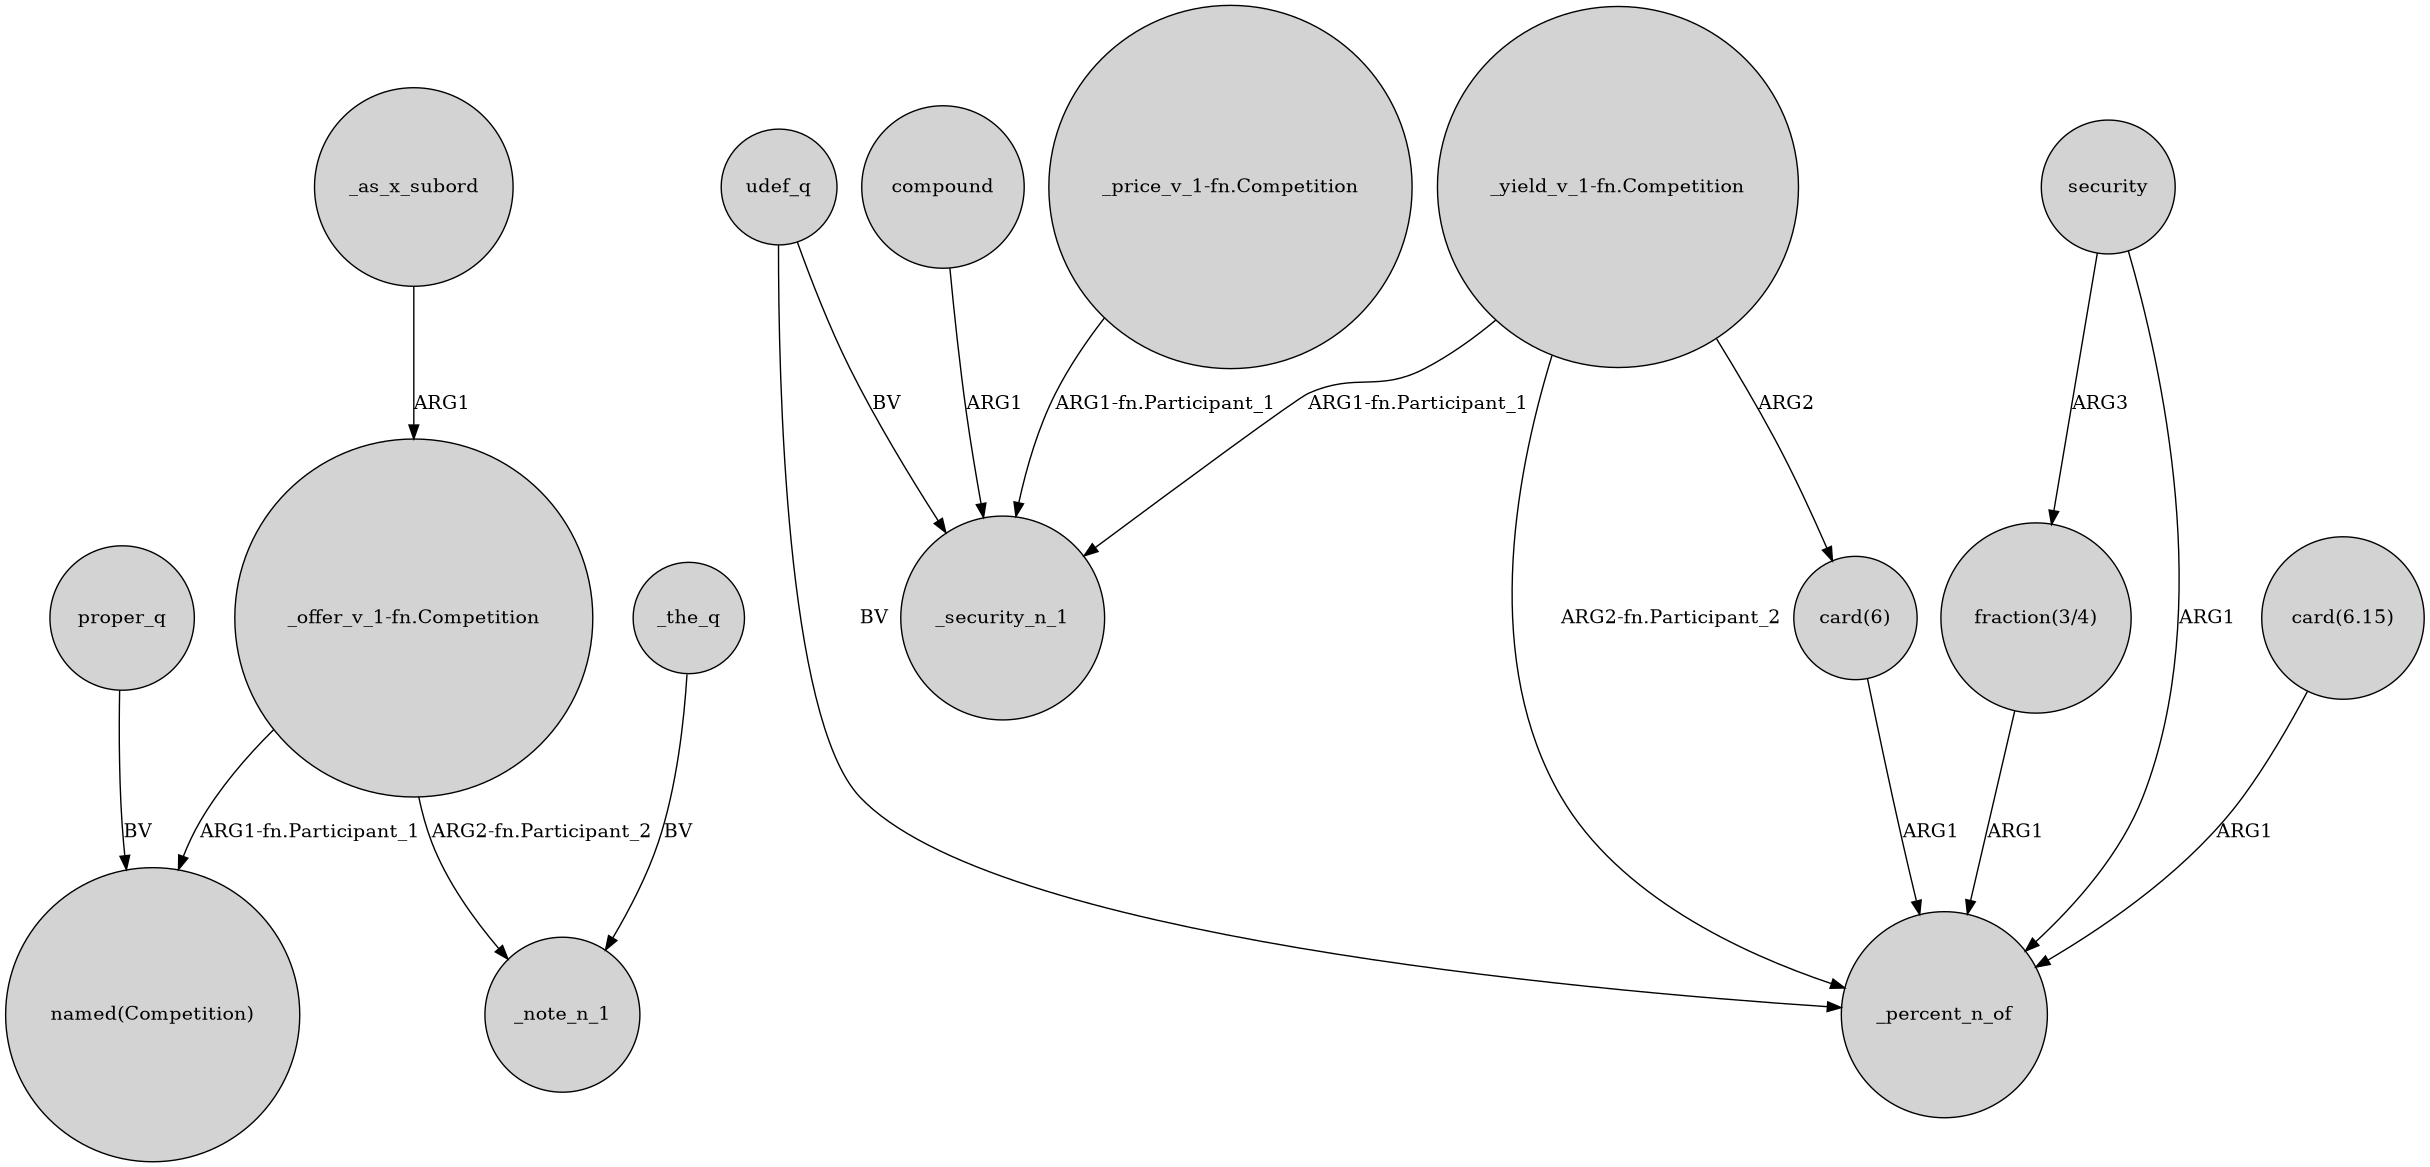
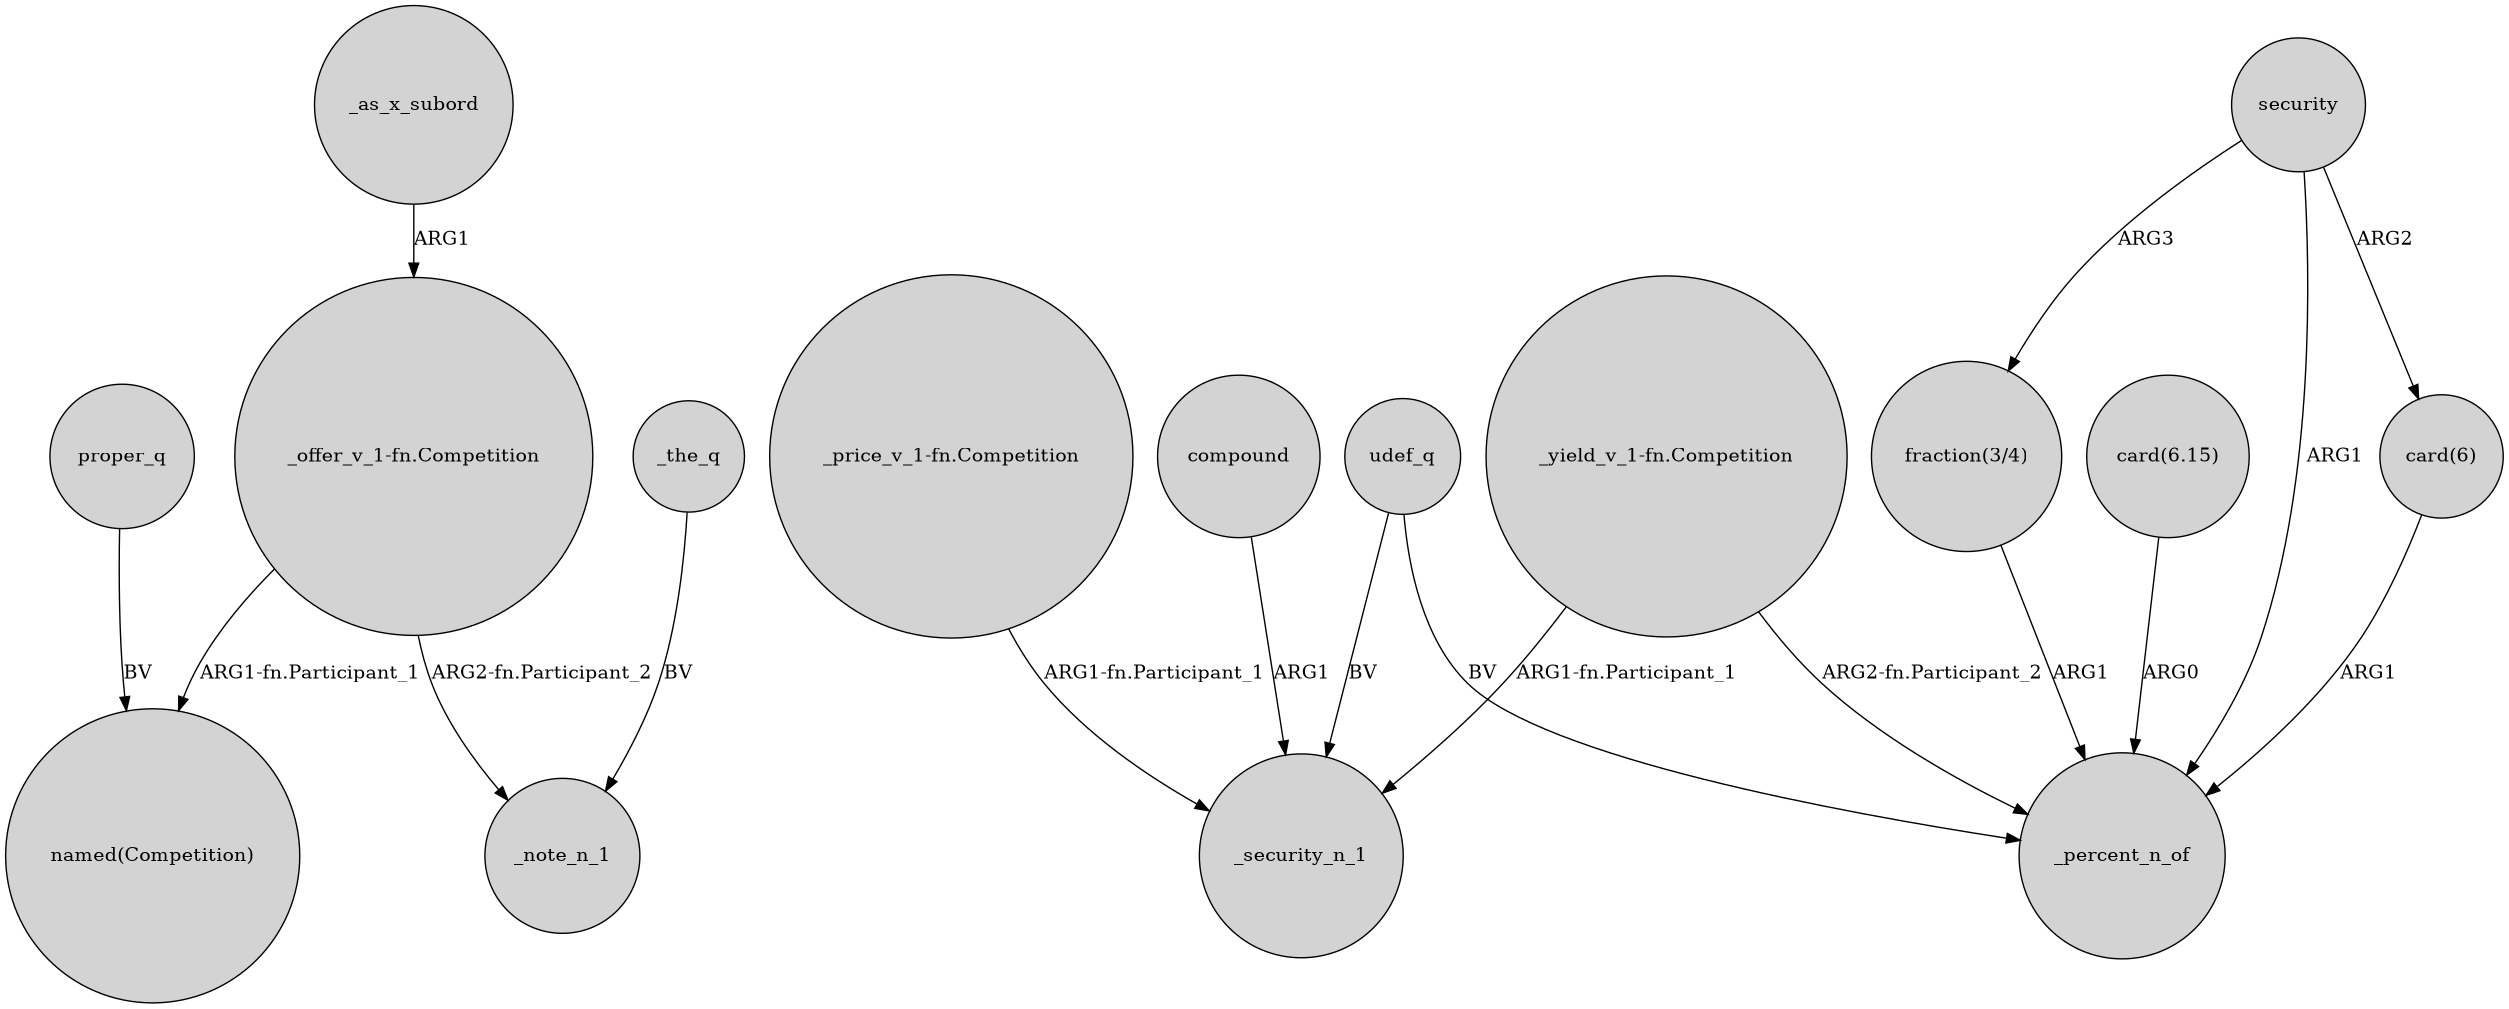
(1776, 441) -> (2368, 276)
(2245, 832) -> (2171, 673)
